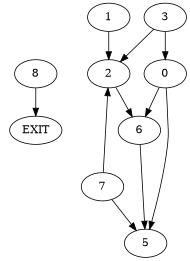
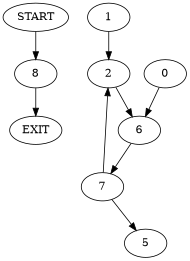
none -> (36, 17)
(165, 17) -> none
(166, 156) -> none
(142, 183) -> (123, 155)
